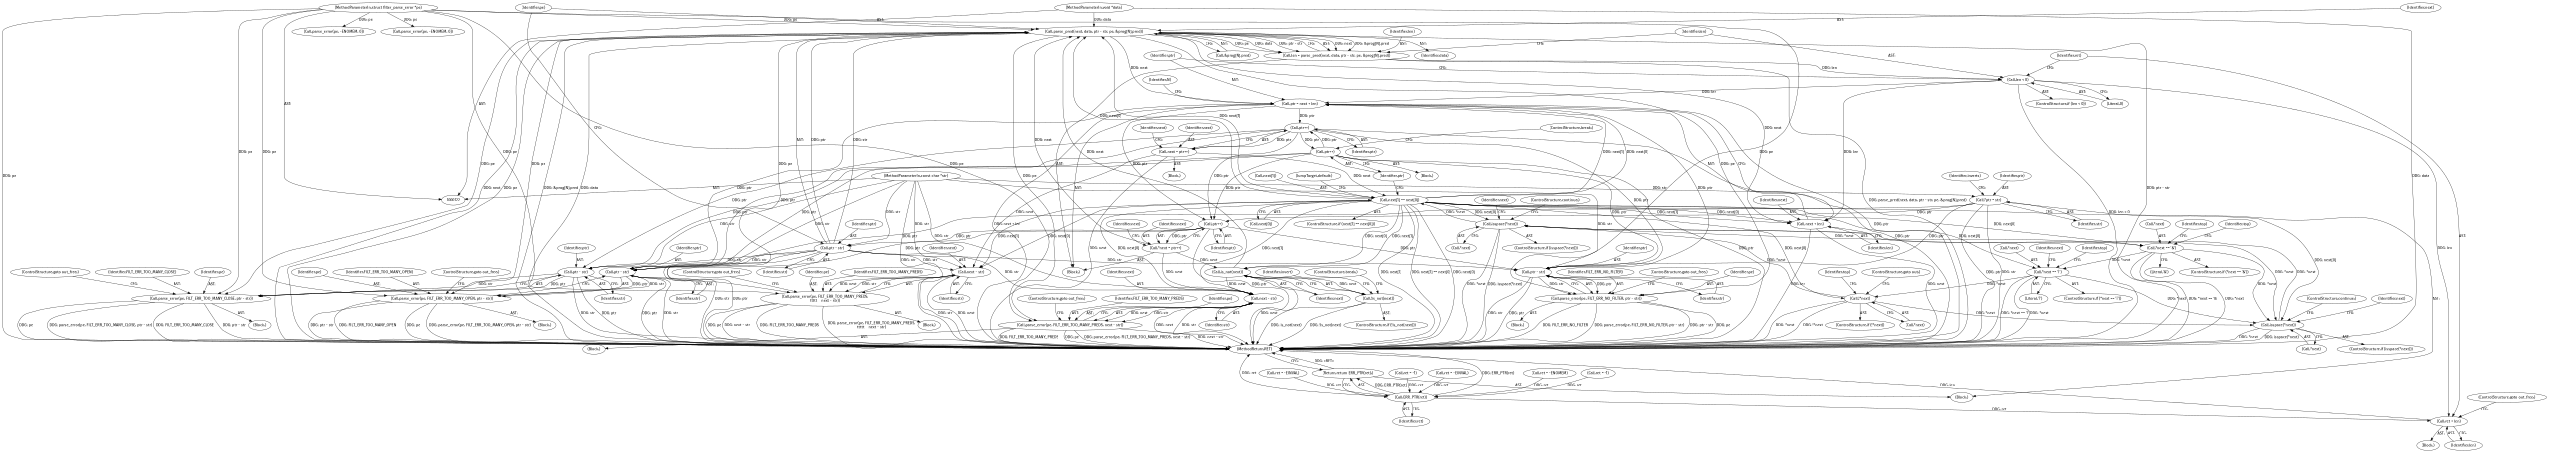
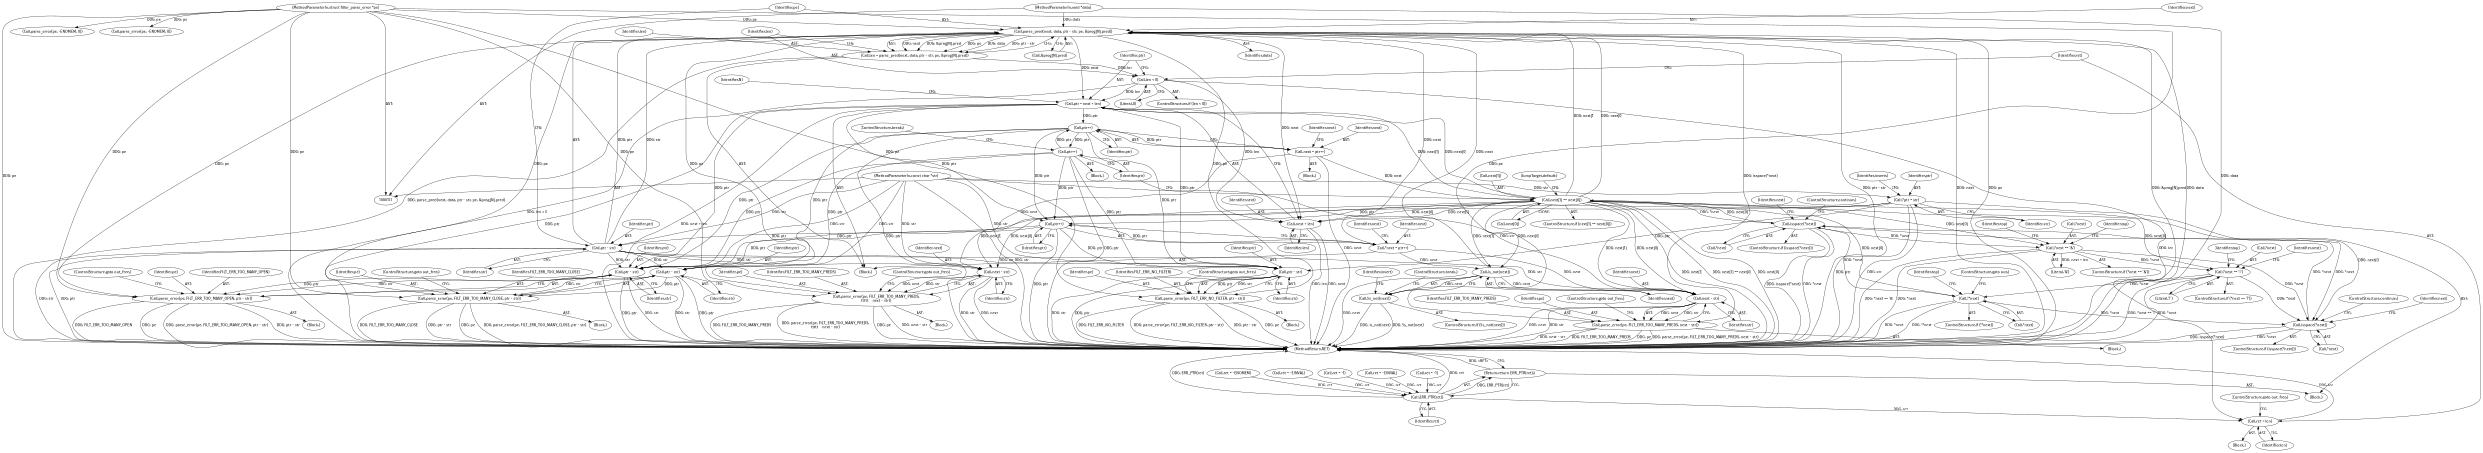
(1030, 176) -> (1761, 176)
(1263, 212) -> (1545, 212)
(2165, 260) -> (2075, 260)
none -> (2052, 262)
